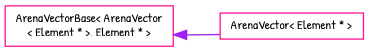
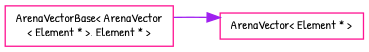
(203, 35) -> (190, 17)
